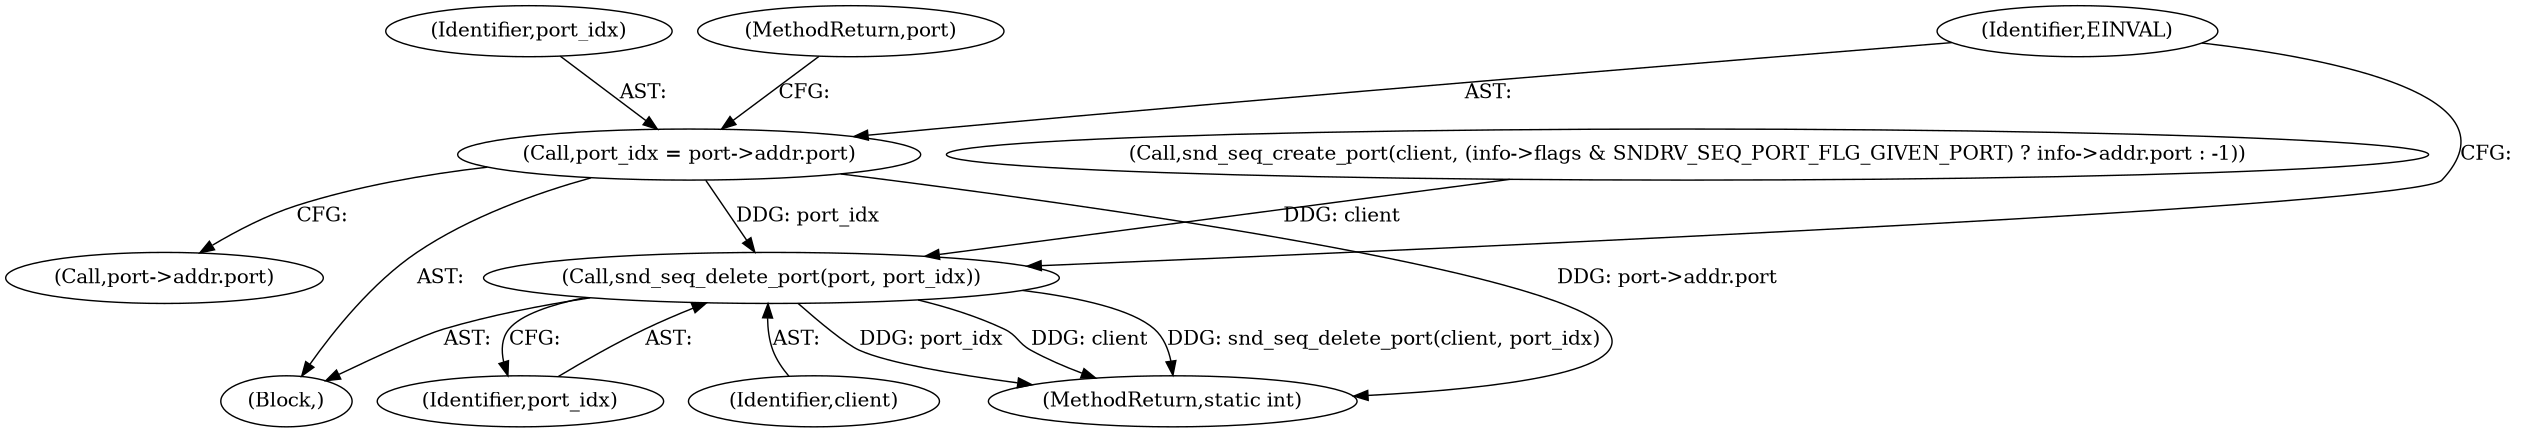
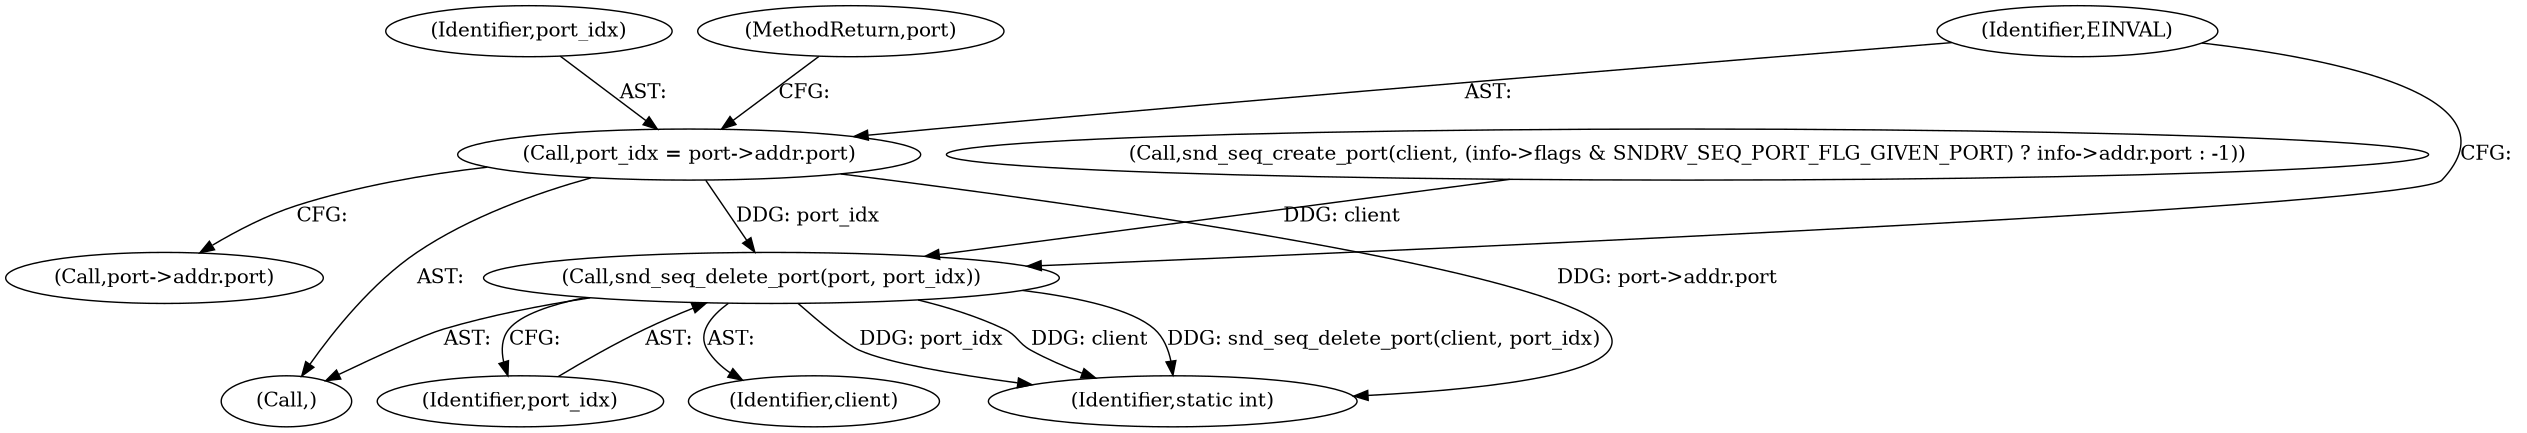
(773, 349) -> (704, 338)
(286, 401) -> (286, 401)
(1173, 401) -> (1173, 401)
